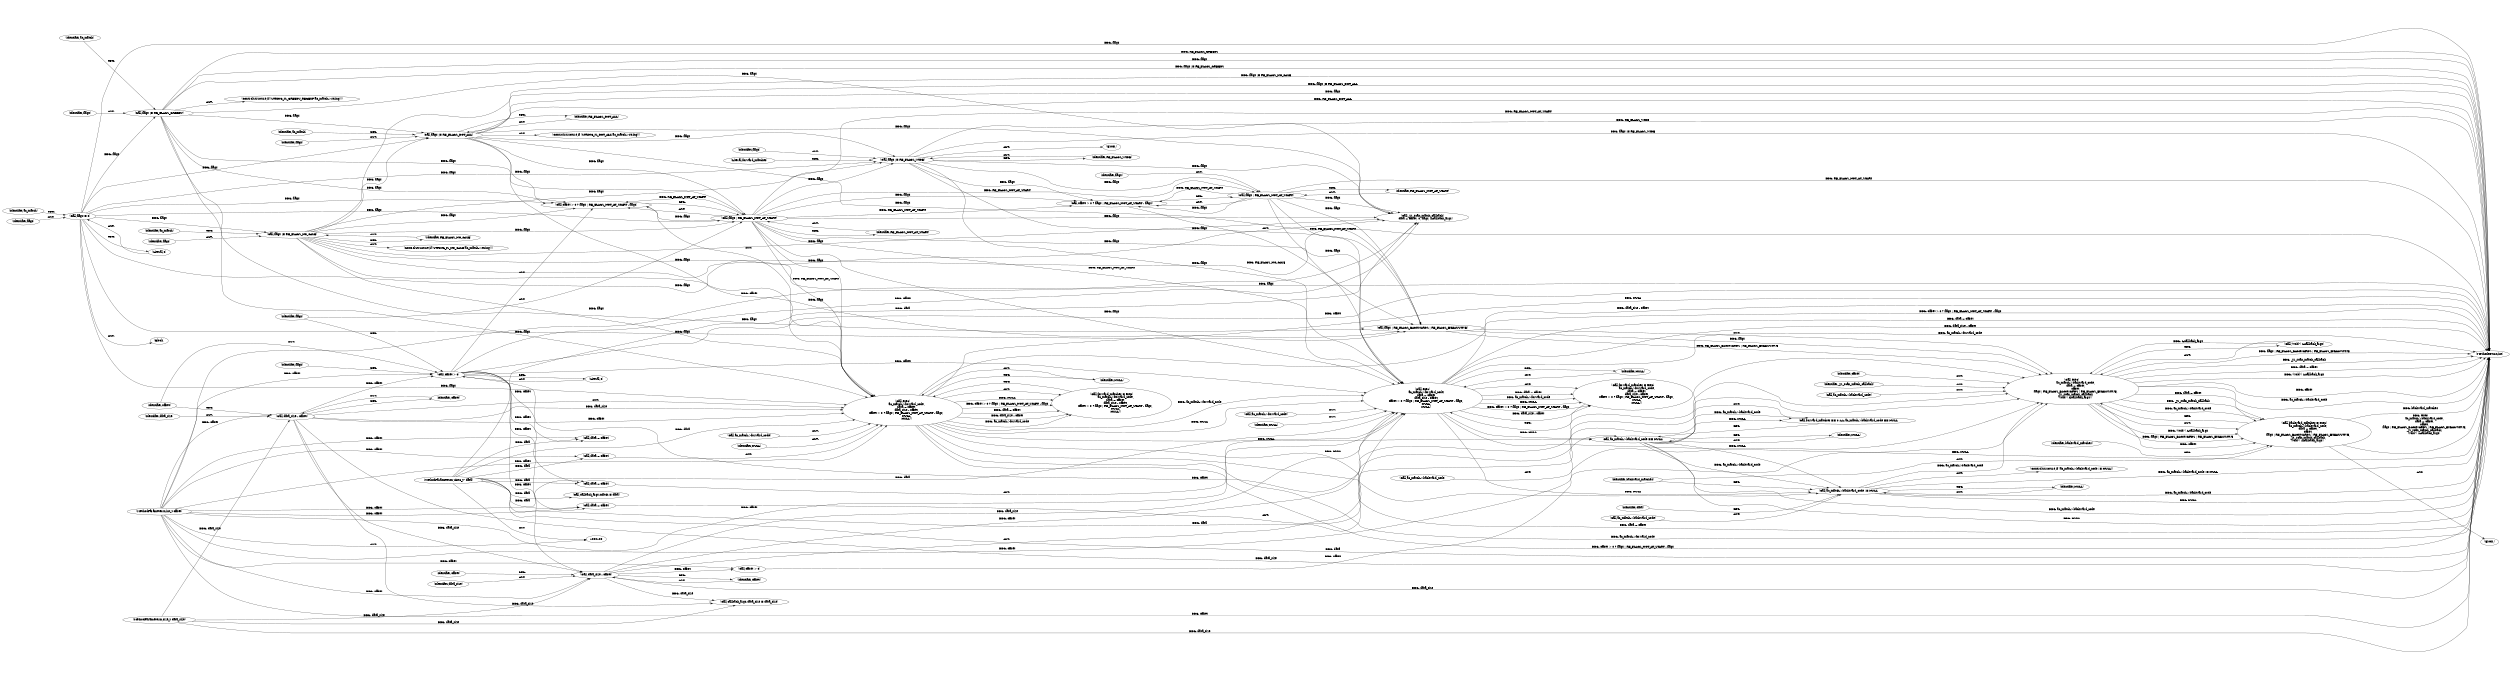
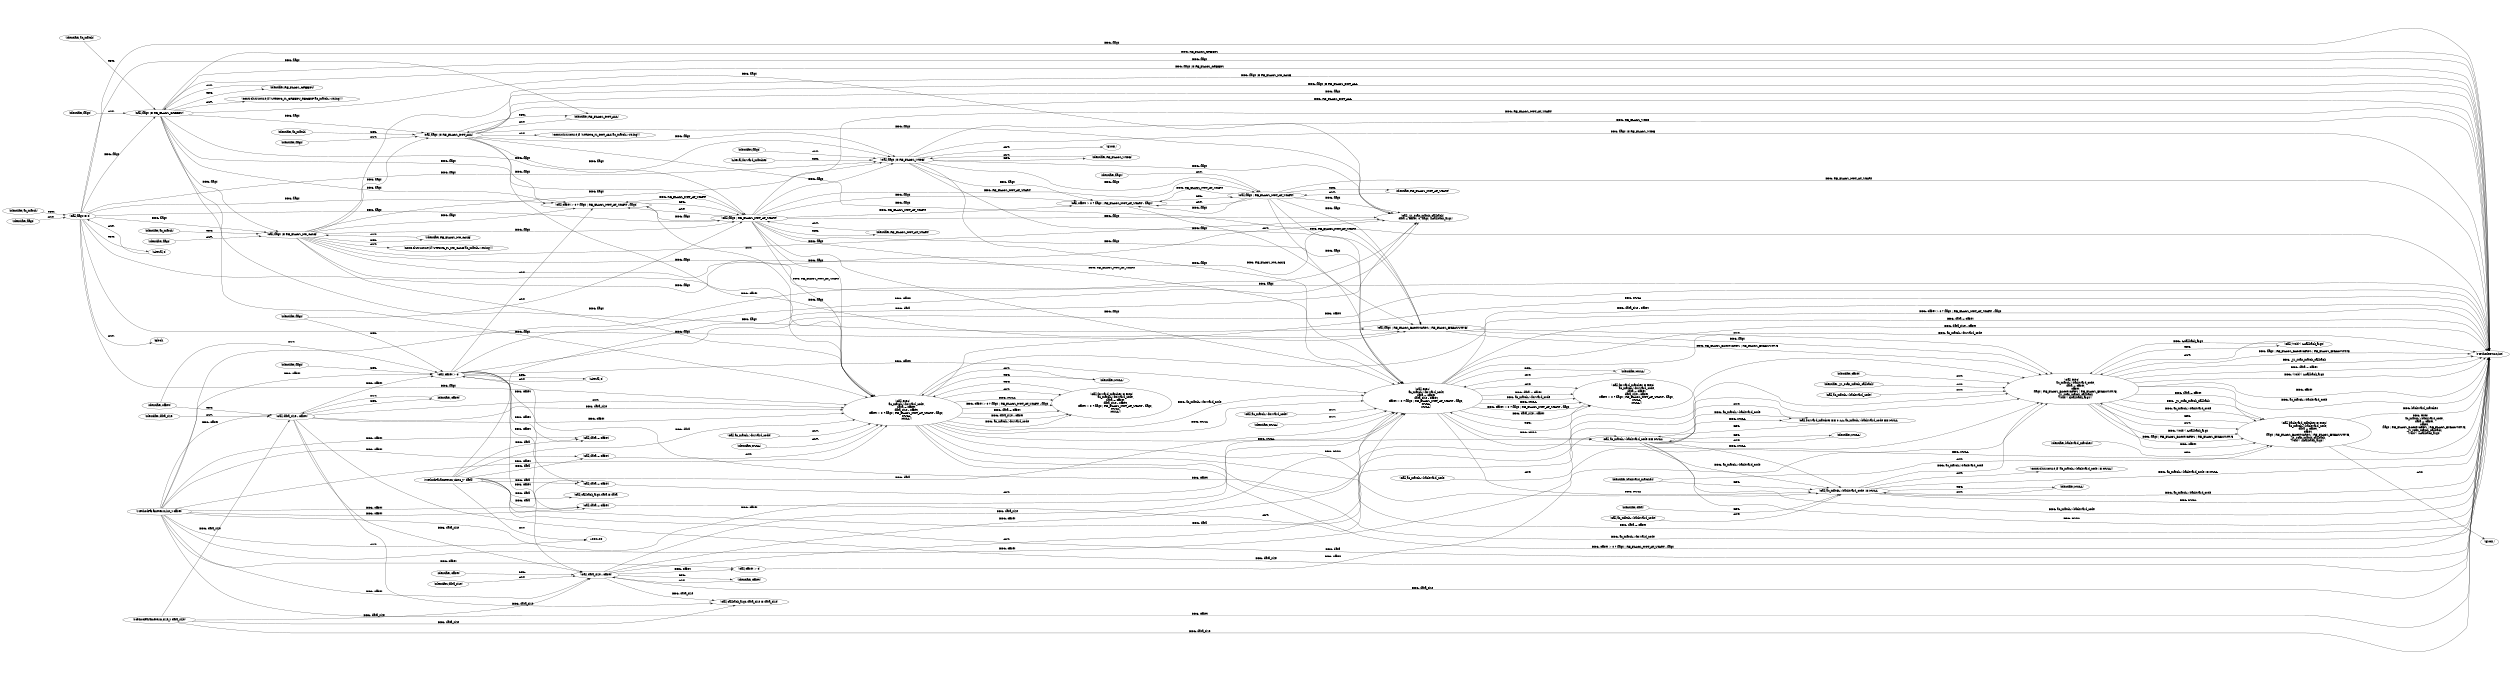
none -> (292, 88)
none -> (525, 164)
(248, 165) -> (285, 62)
none -> (207, 187)
(596, 495) -> (596, 495)
